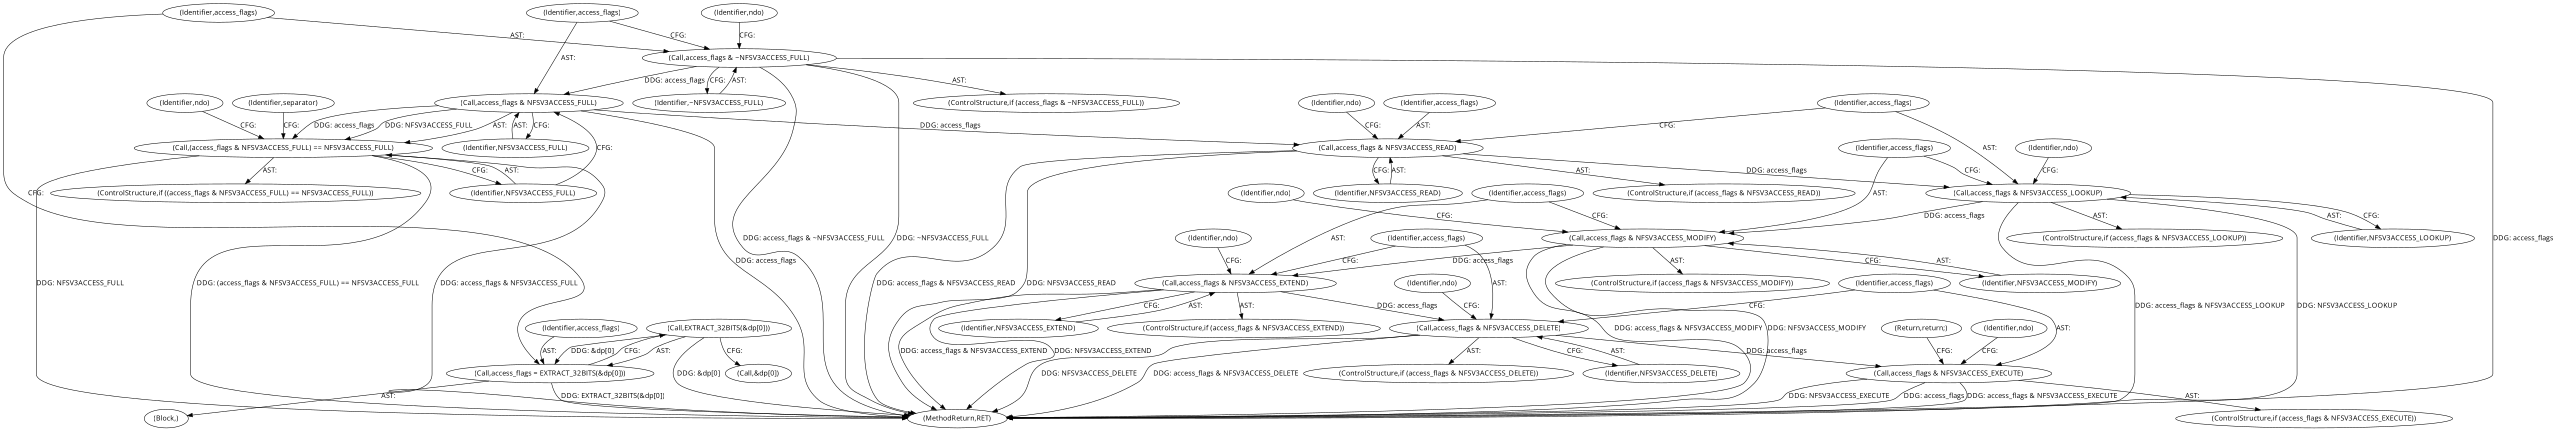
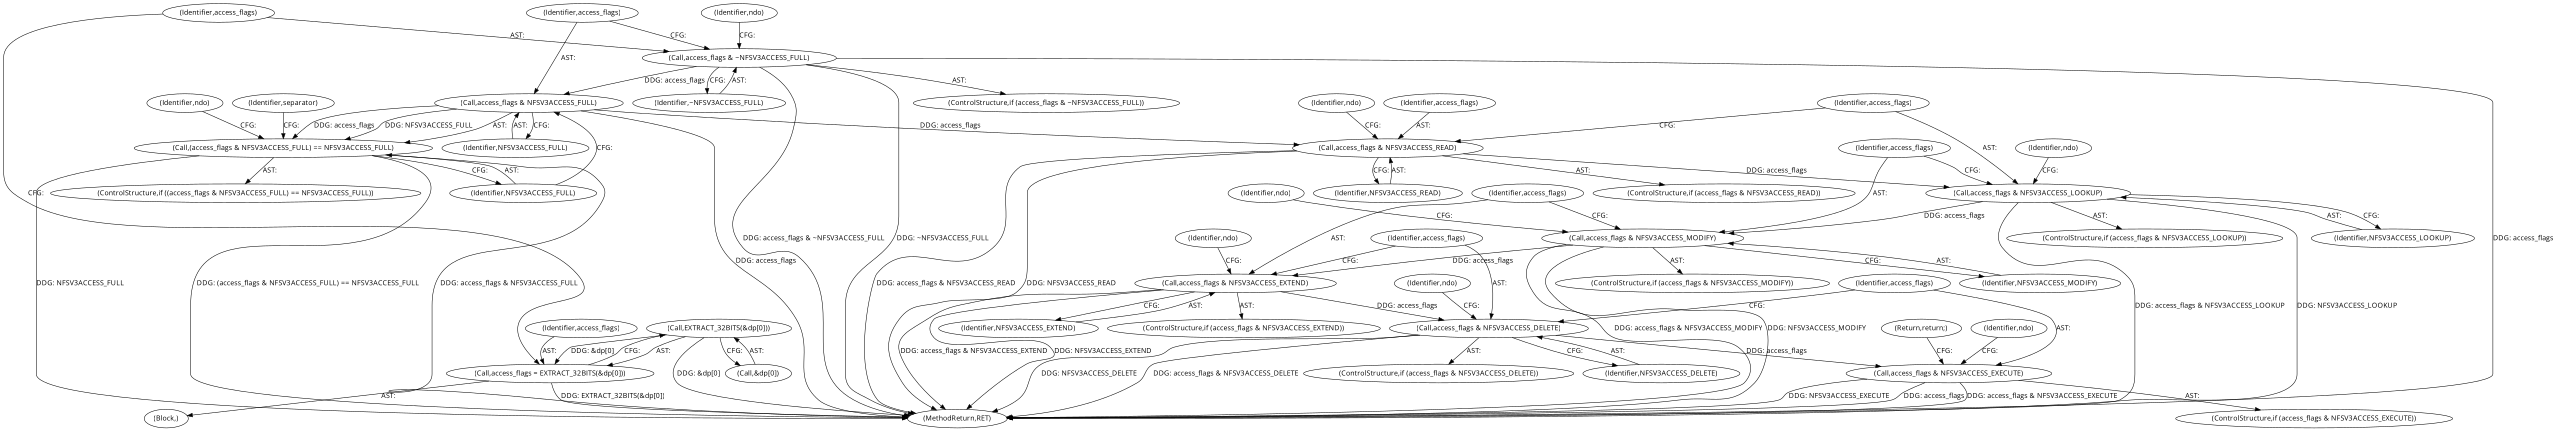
none -> (748, 351)
